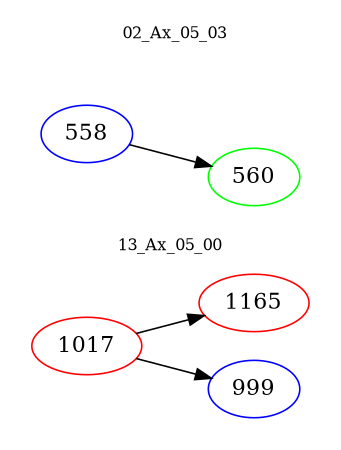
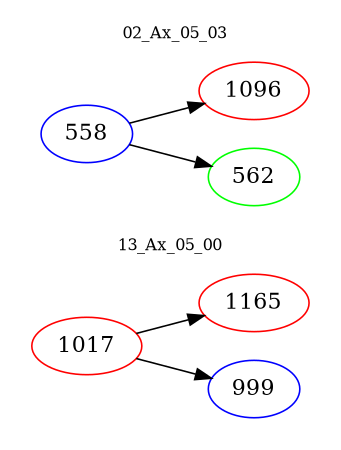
none -> (254, 91)
(254, 177) -> (254, 177)
